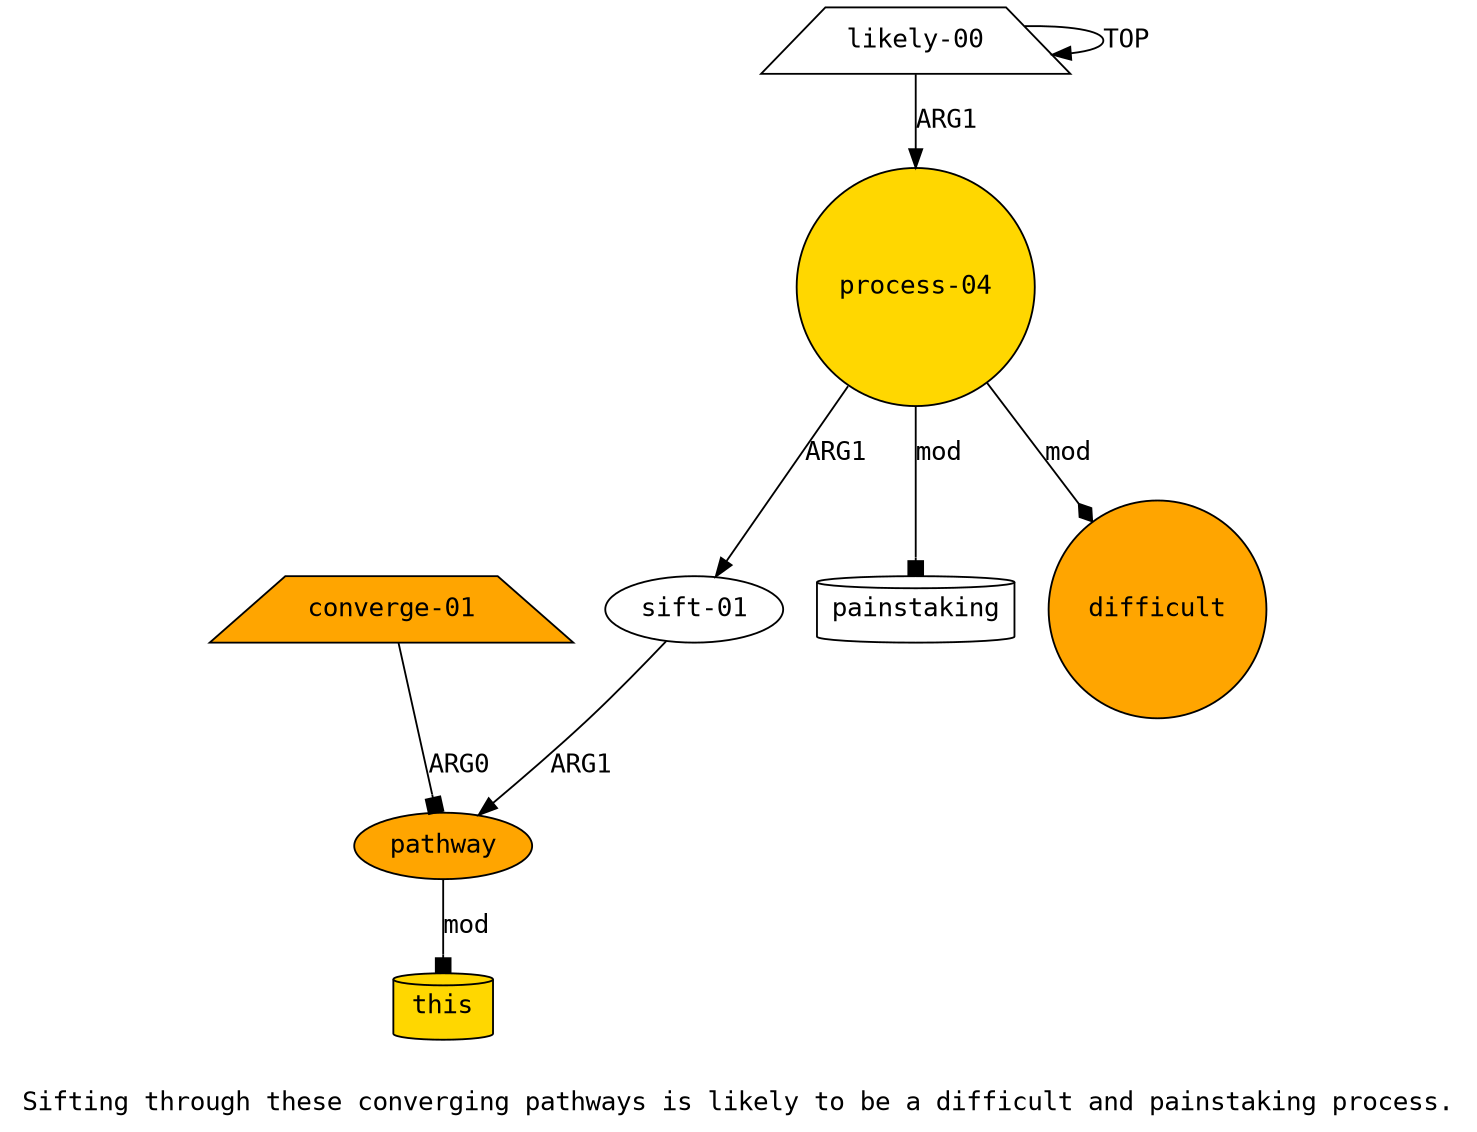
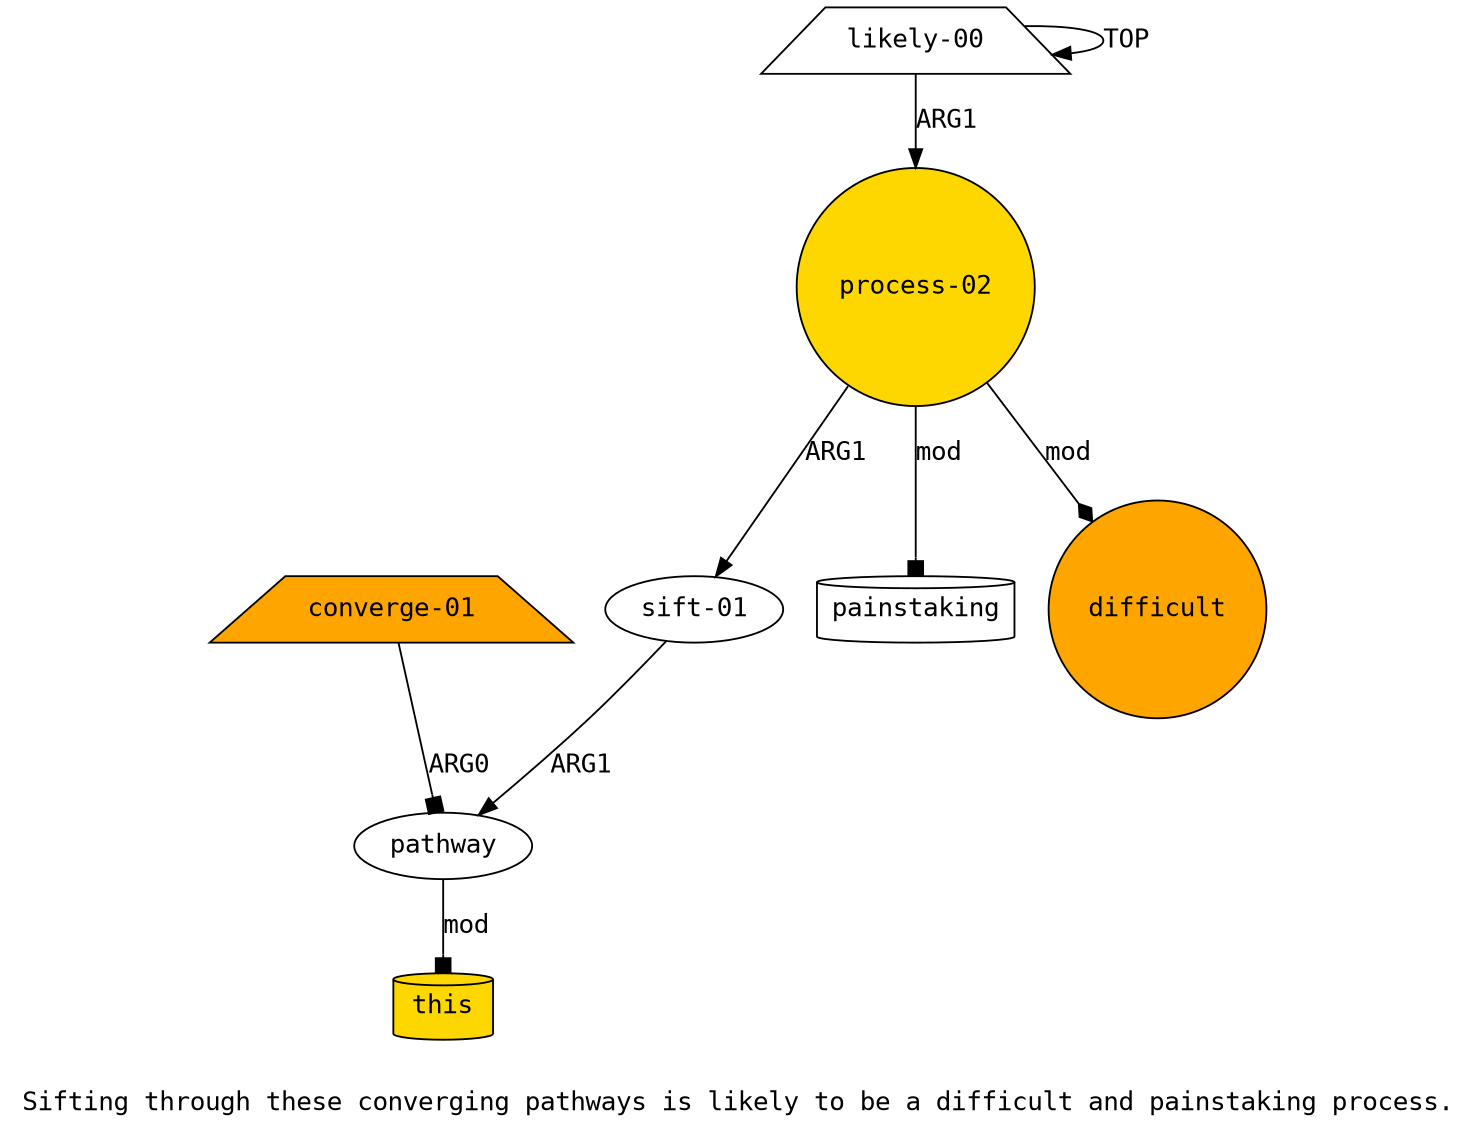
(916, 287) -> (916, 287)
(443, 846) -> (443, 846)
